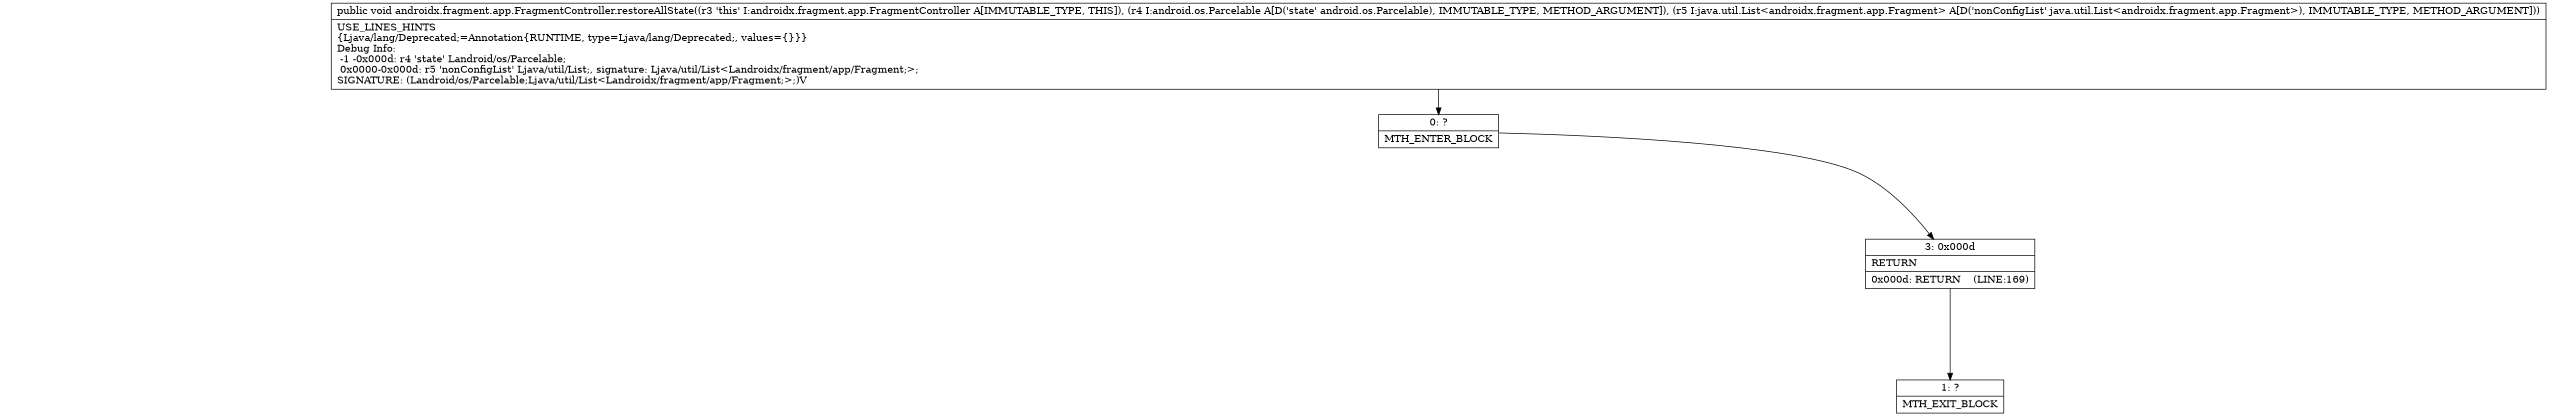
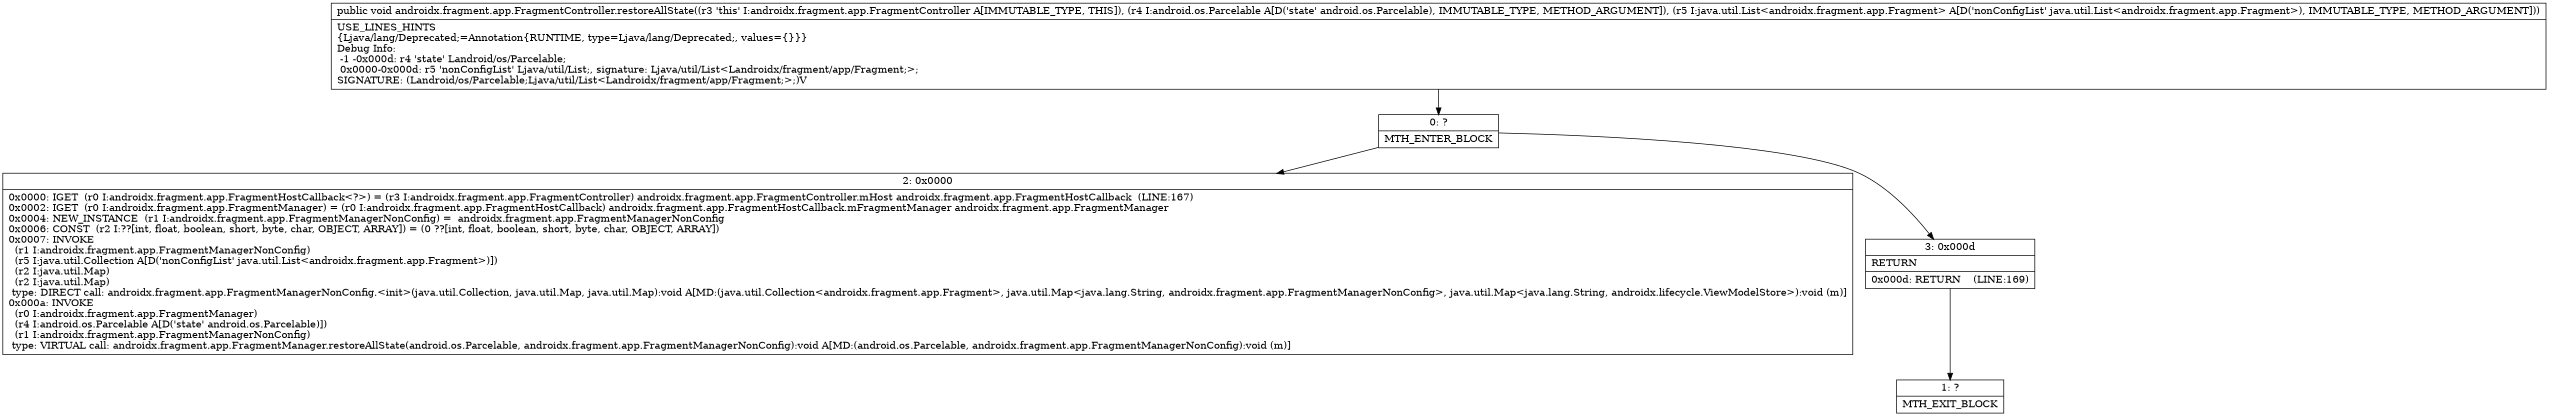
none -> (928, 264)
